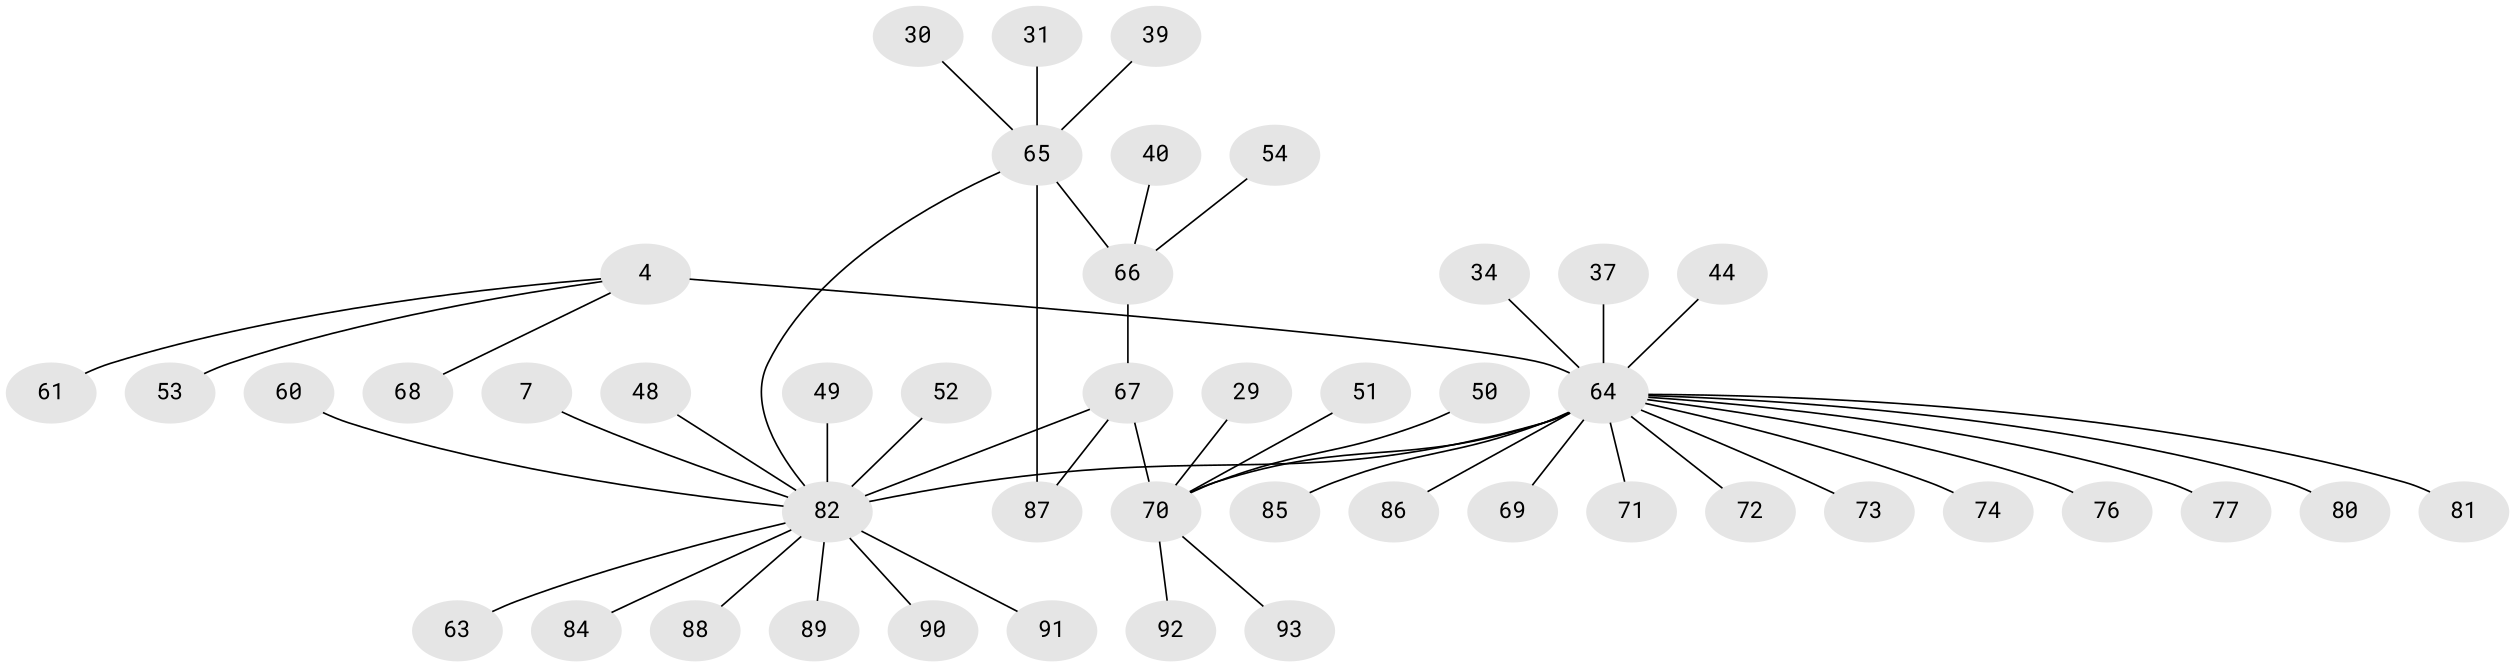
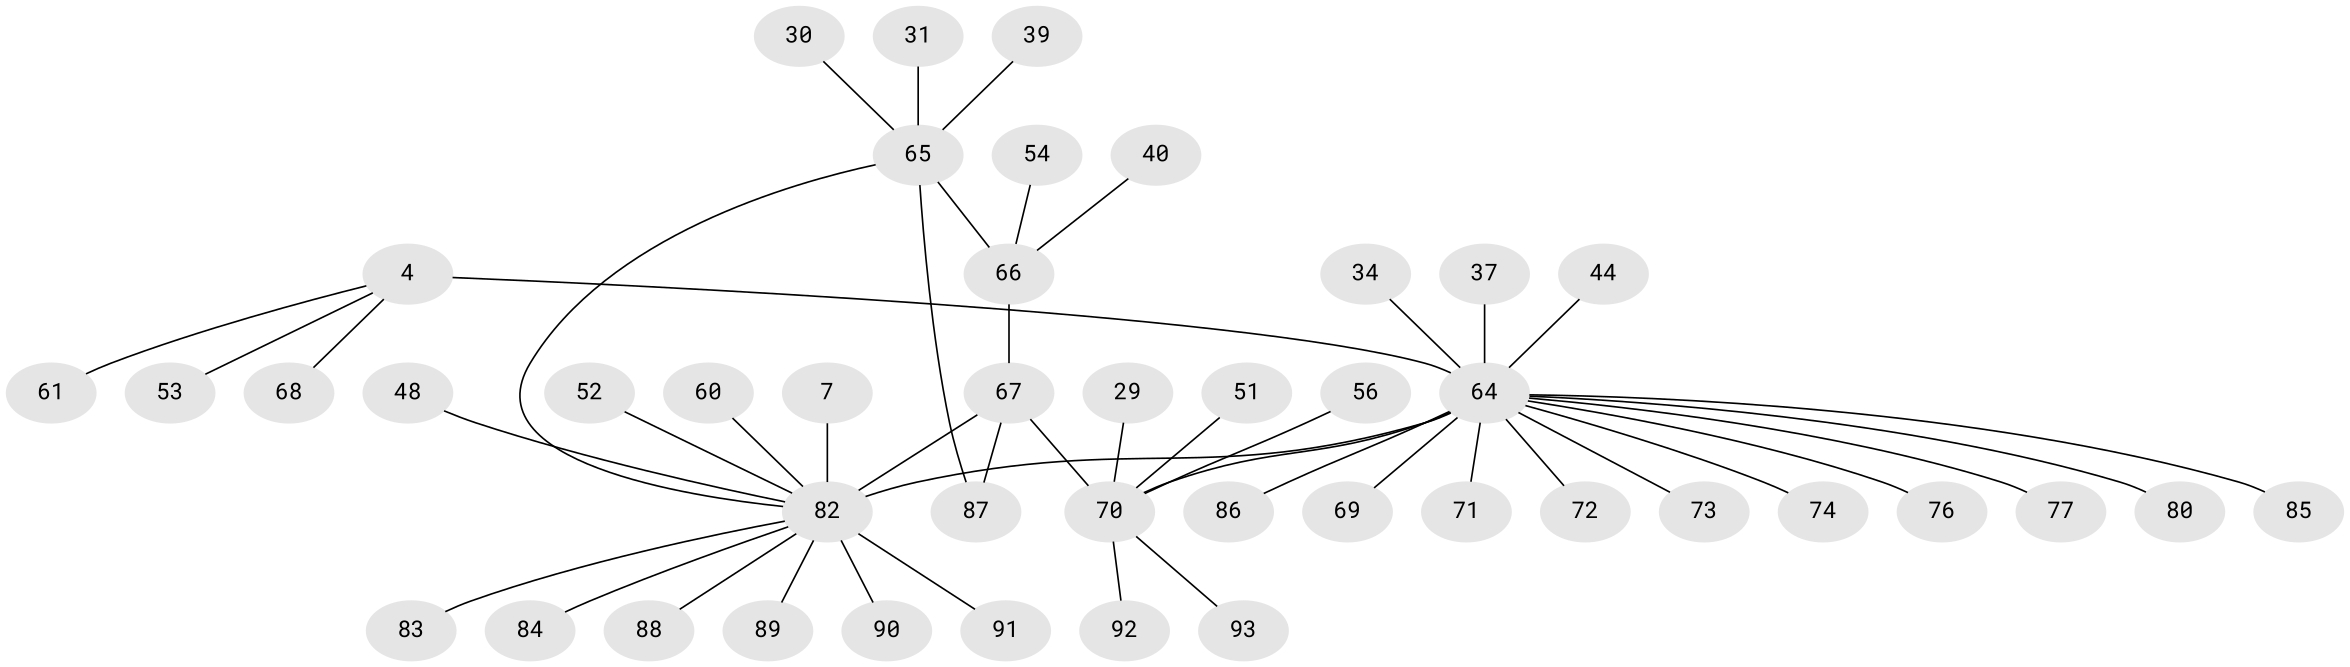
(827, 393) -> none
(1485, 393) -> (1366, 393)
(2464, 512) -> none
(457, 631) -> (411, 631)
